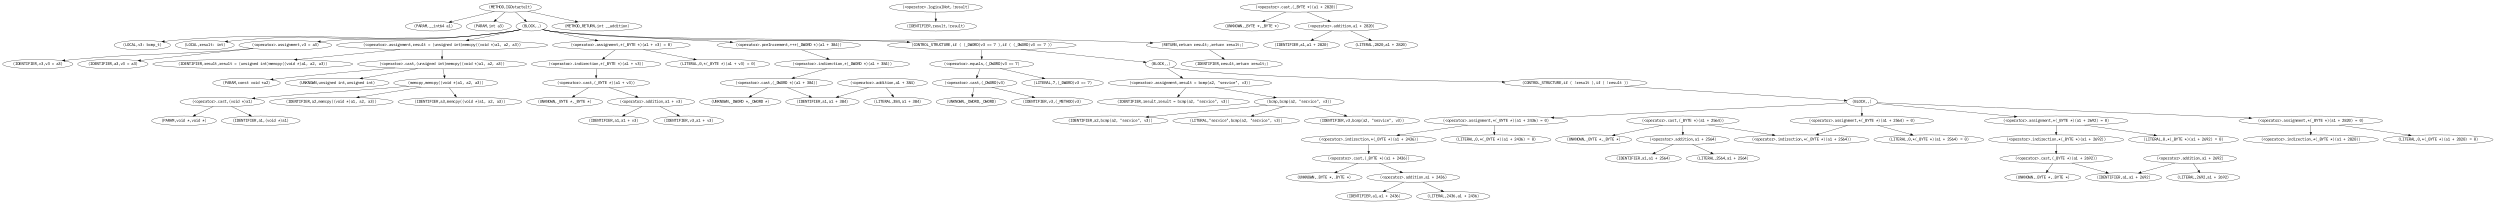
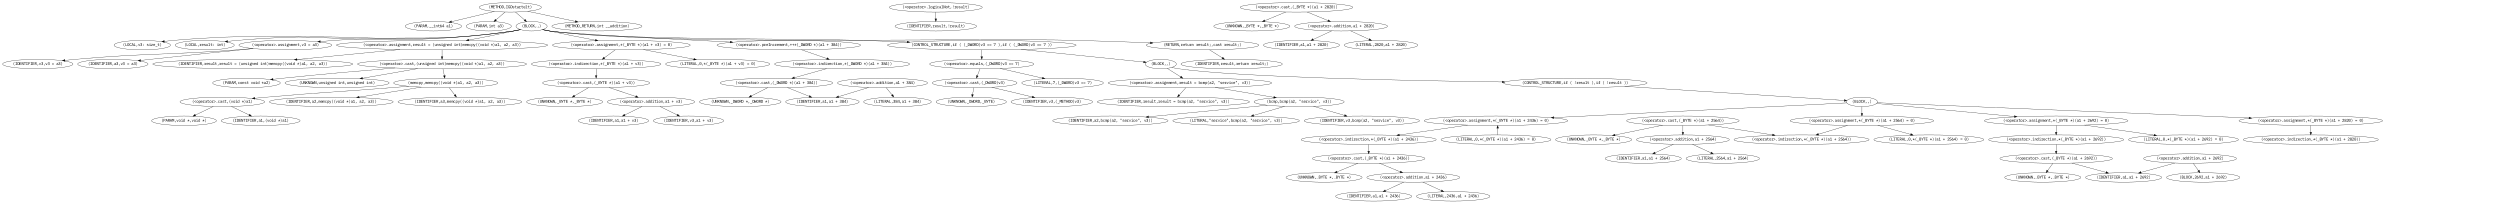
(142, 45) -> (142, 45)
(1203, 45) -> (1203, 45)
(971, 102) -> (971, 102)
(1494, 129) -> (1498, 132)
(2438, 140) -> none
(2203, 177) -> (2203, 177)
